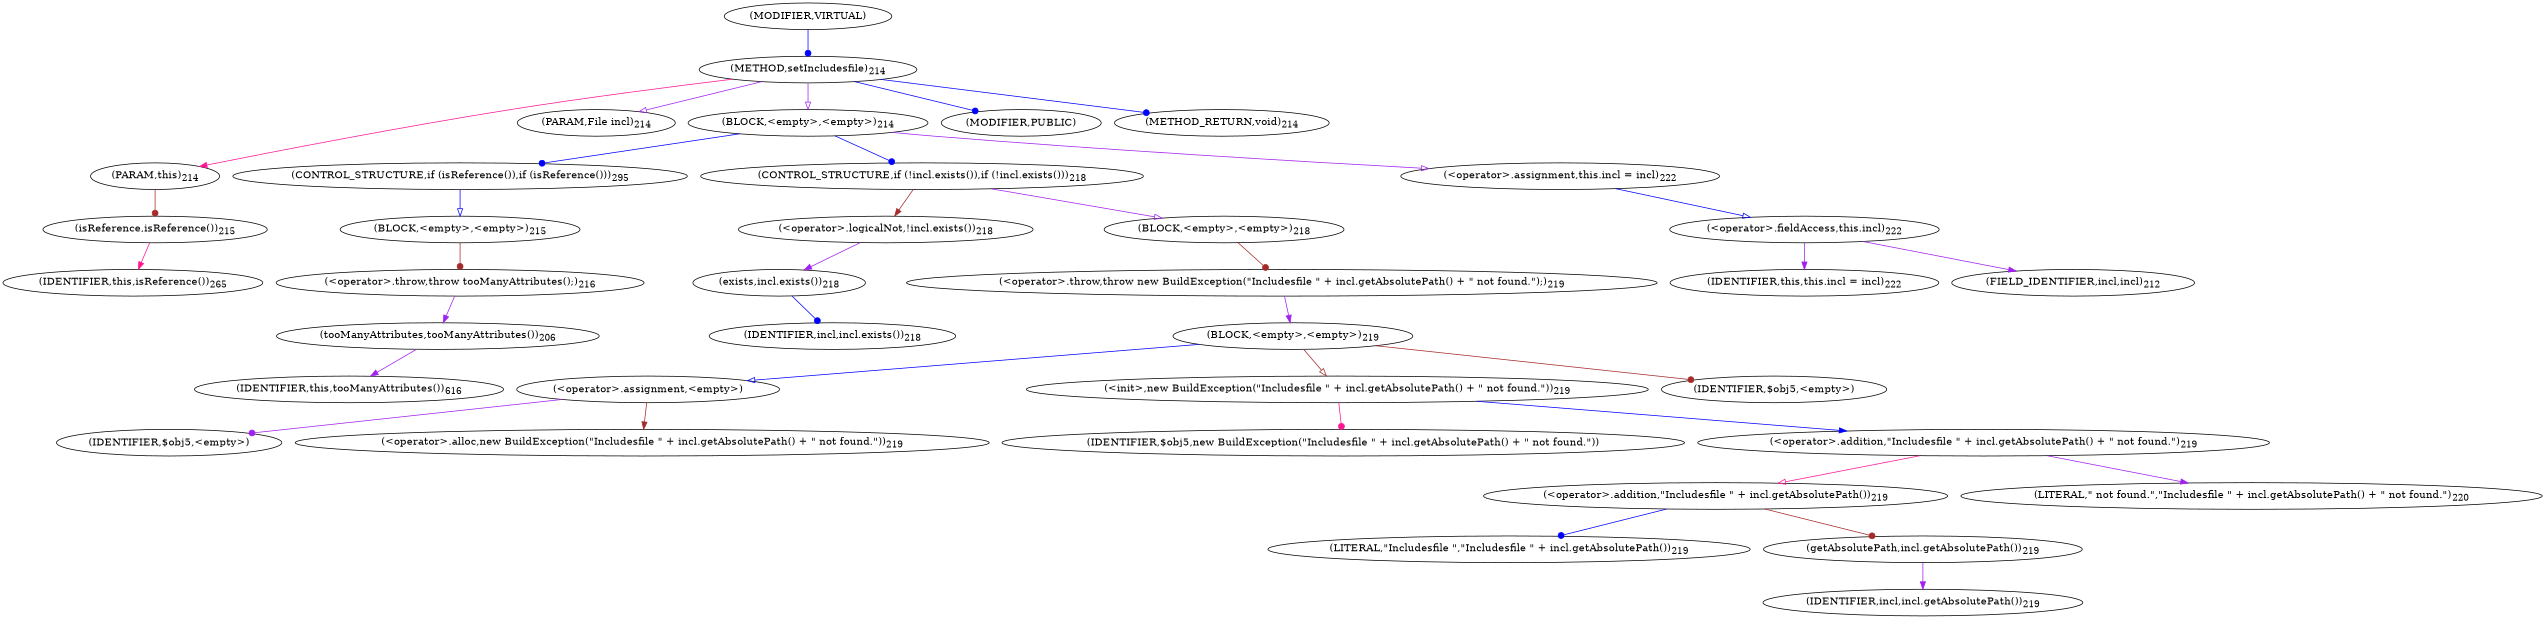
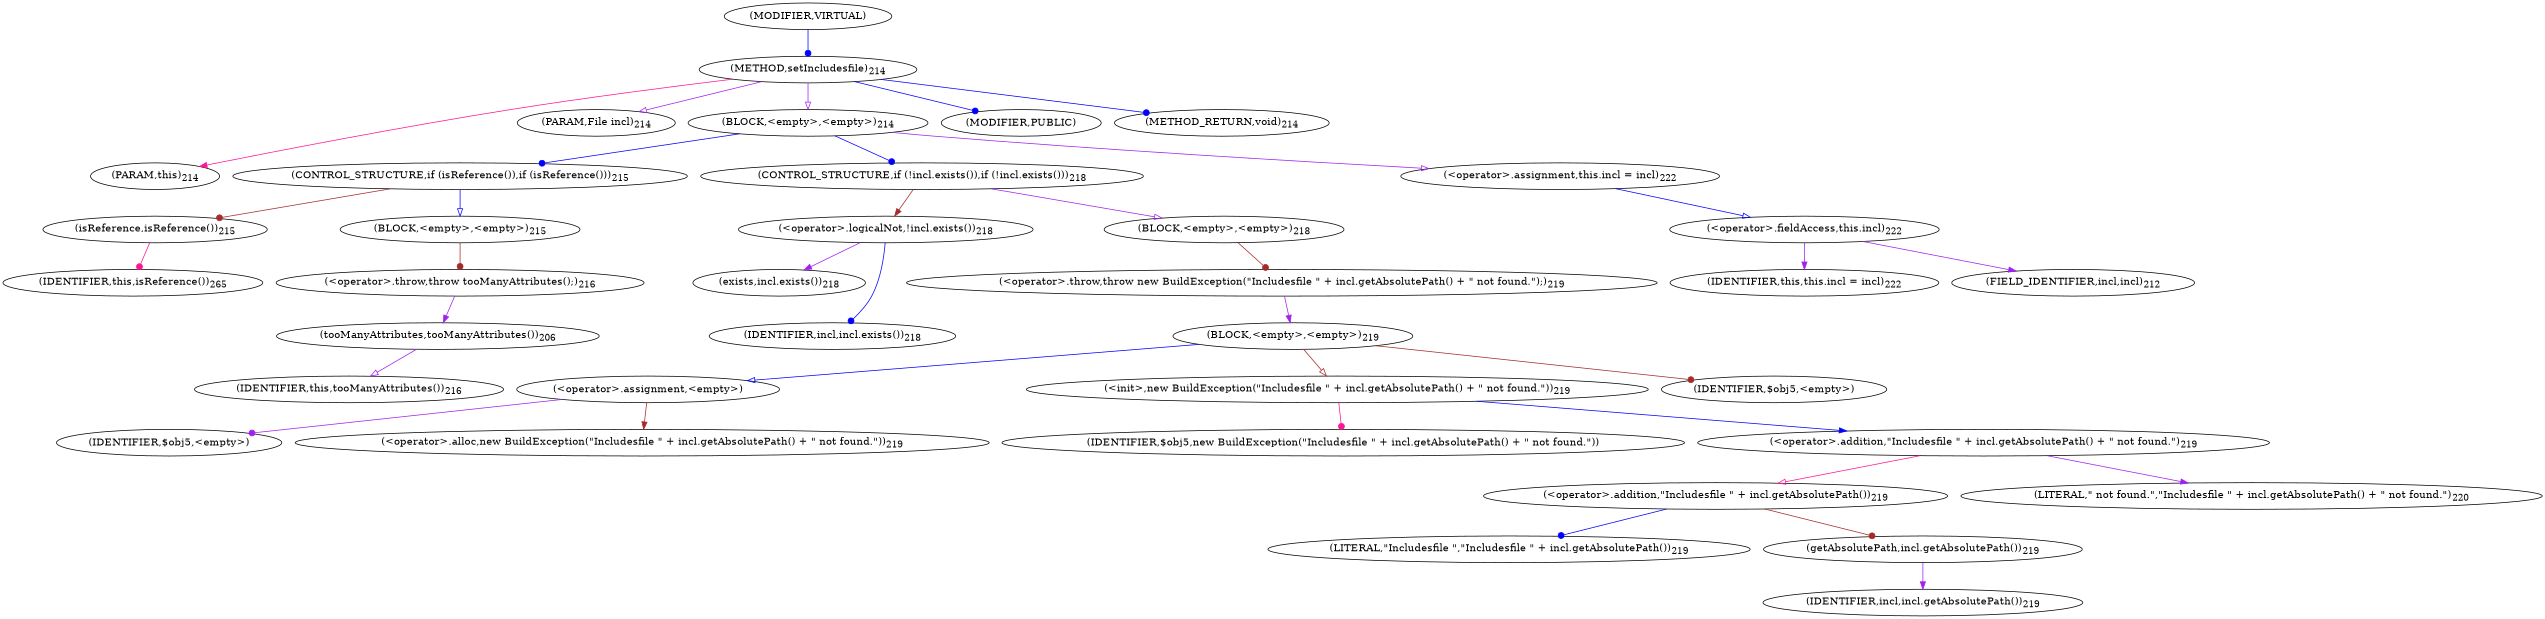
(620, 175) -> (620, 175)
(155, 200) -> (306, 203)
(145, 253) -> (145, 253)
(804, 307) -> (877, 284)
(397, 361) -> (397, 361)
(453, 388) -> (453, 388)
